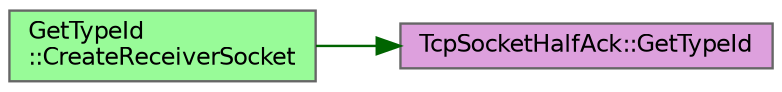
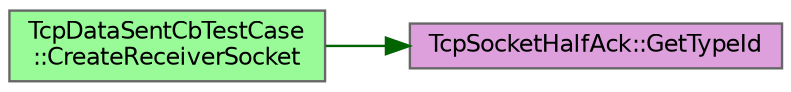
(163, 46) -> (167, 46)
